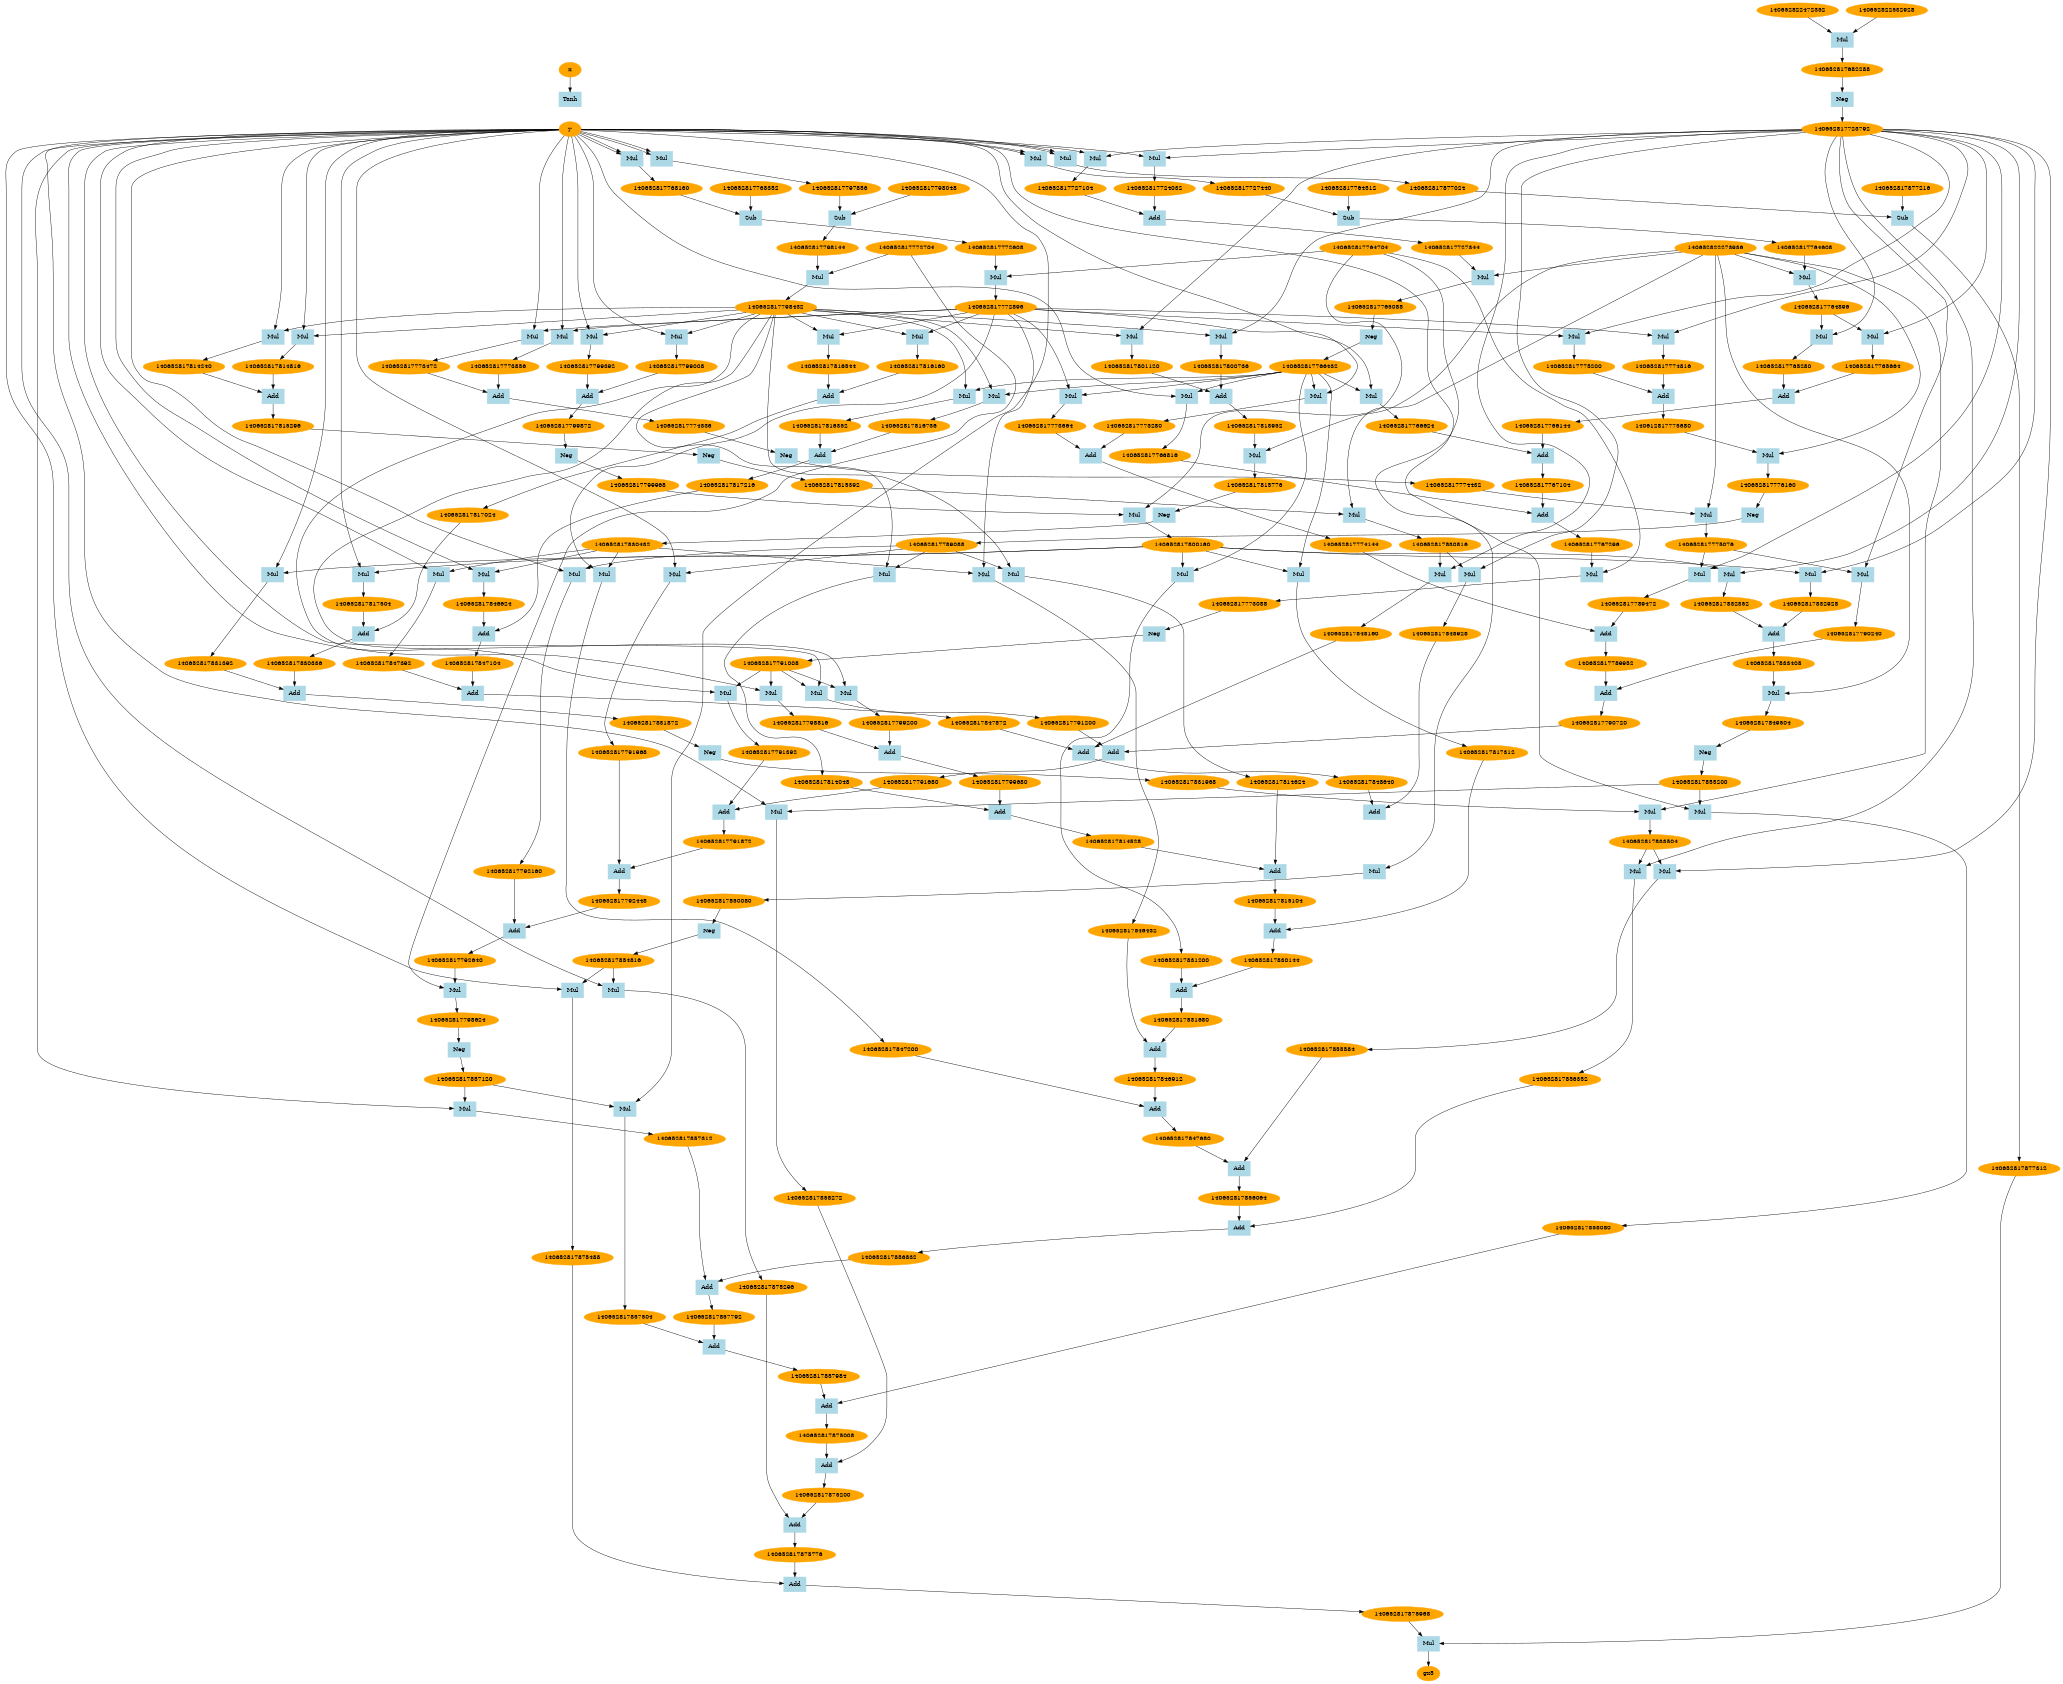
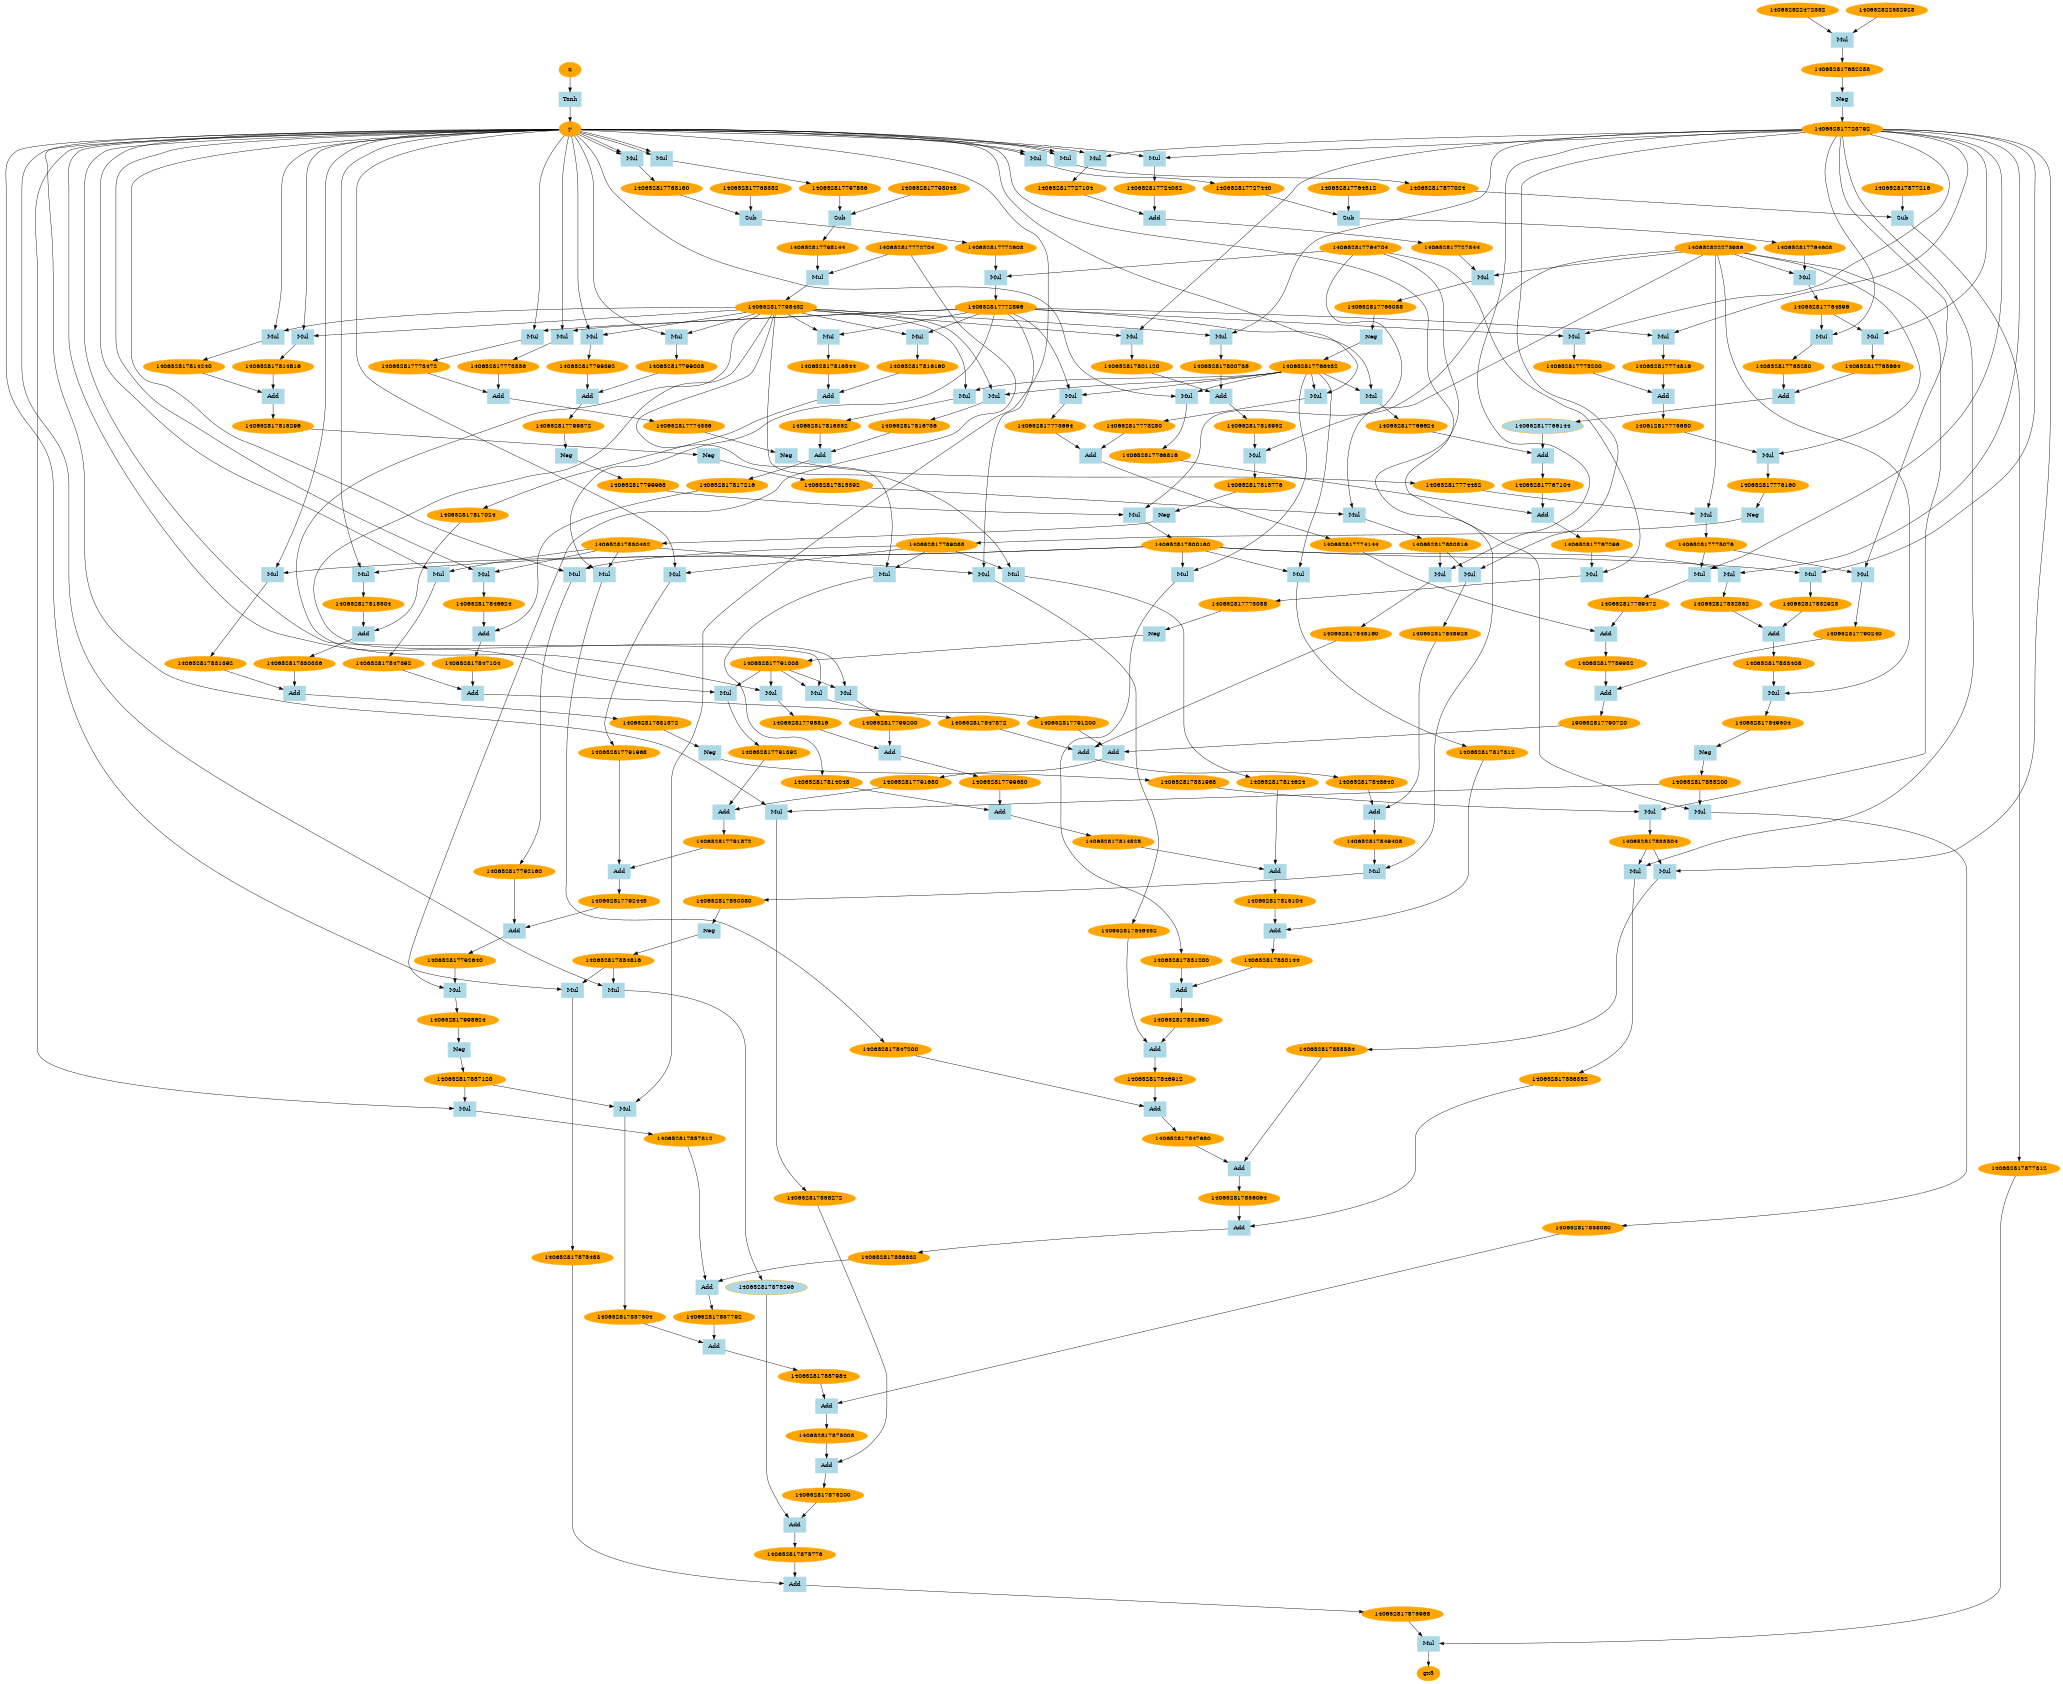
none -> (570, 112)
(1543, 426) -> (1543, 426)
(363, 604) -> (363, 604)
(1599, 723) -> (1599, 723)
none -> (1374, 842)
(458, 1020) -> (458, 1020)
(766, 1287) -> (766, 1287)
